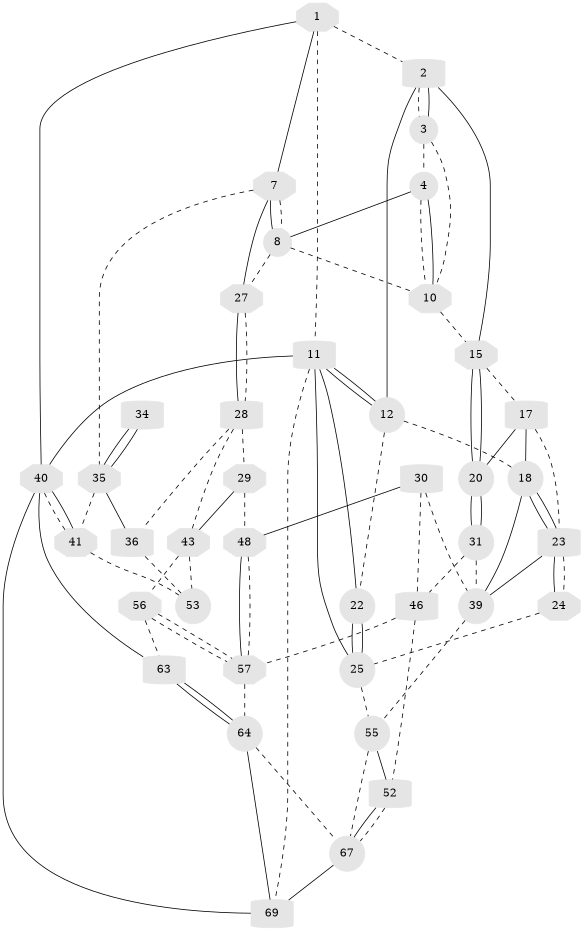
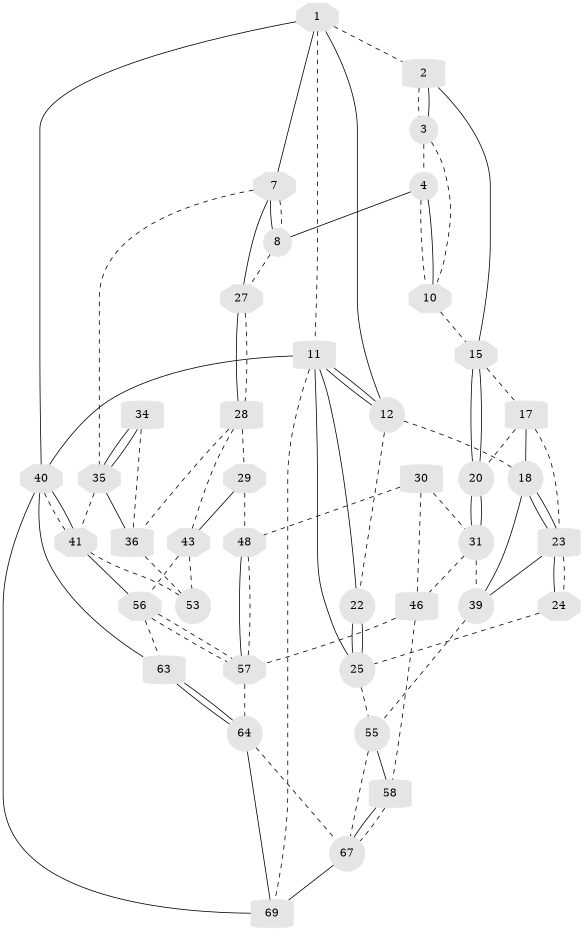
(387, 240) -> (357, 204)
(351, 270) -> none
(501, 447) -> (501, 447)
none -> (137, 479)
(332, 511) -> (332, 511)
(444, 543) -> (449, 511)
none -> (108, 574)
(390, 794) -> (390, 794)
